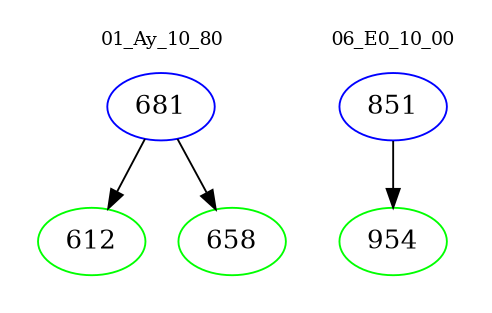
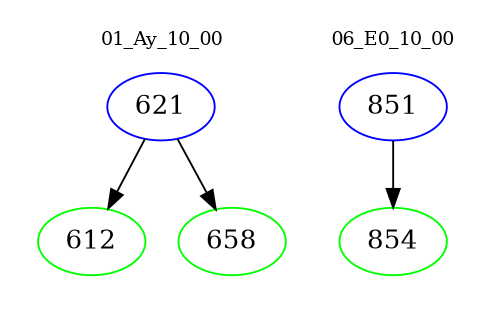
(162, 40) -> (162, 40)
(161, 107) -> (161, 107)
(393, 242) -> (393, 242)
